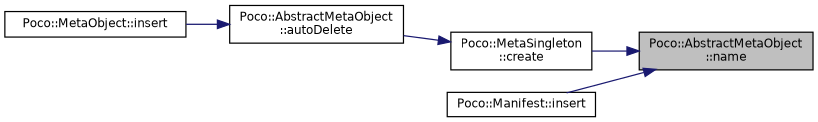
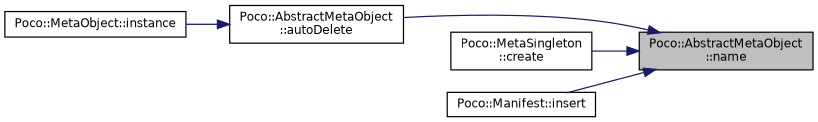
(95, 24) -> (95, 24)
(421, 38) -> (526, 16)
